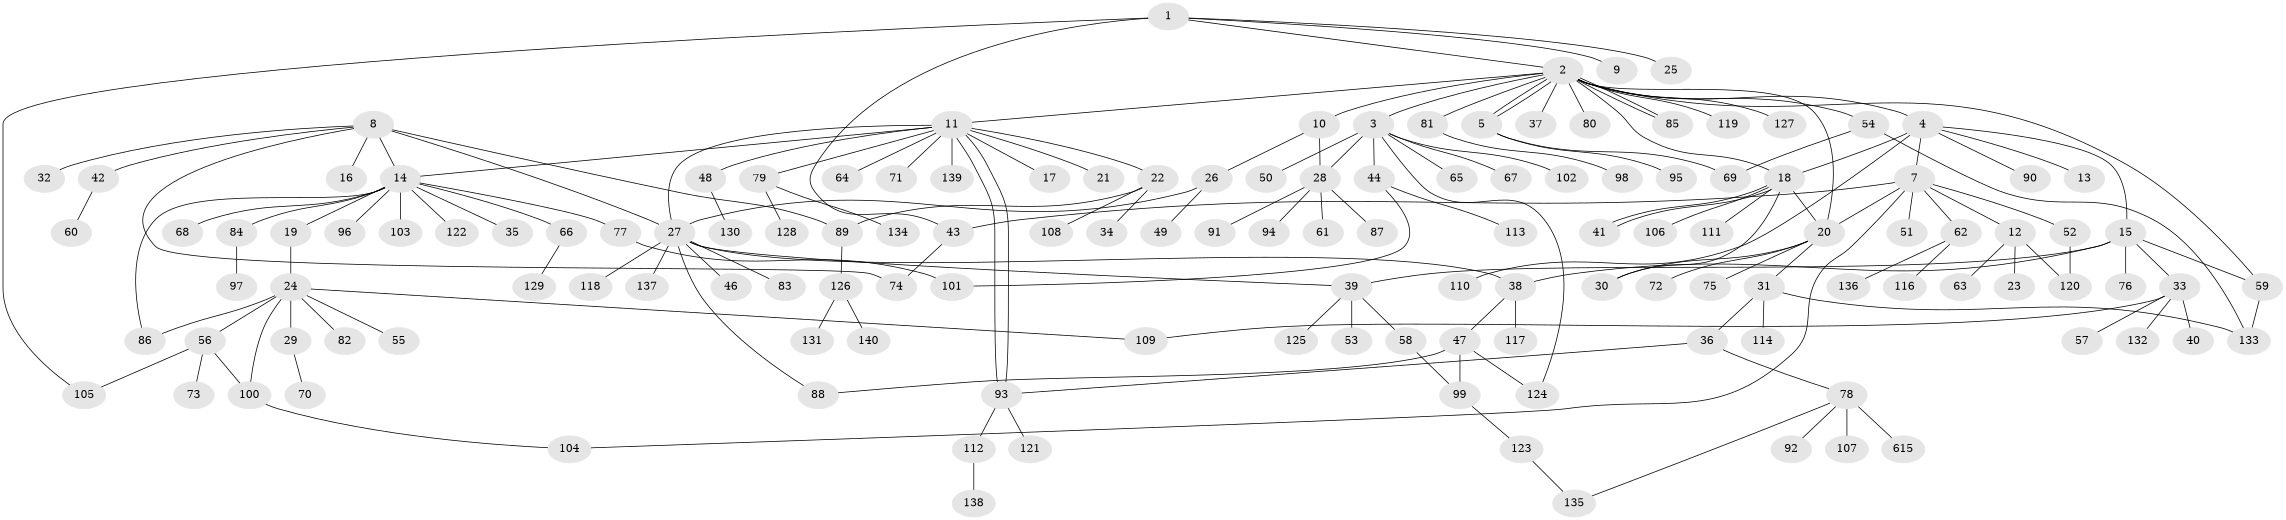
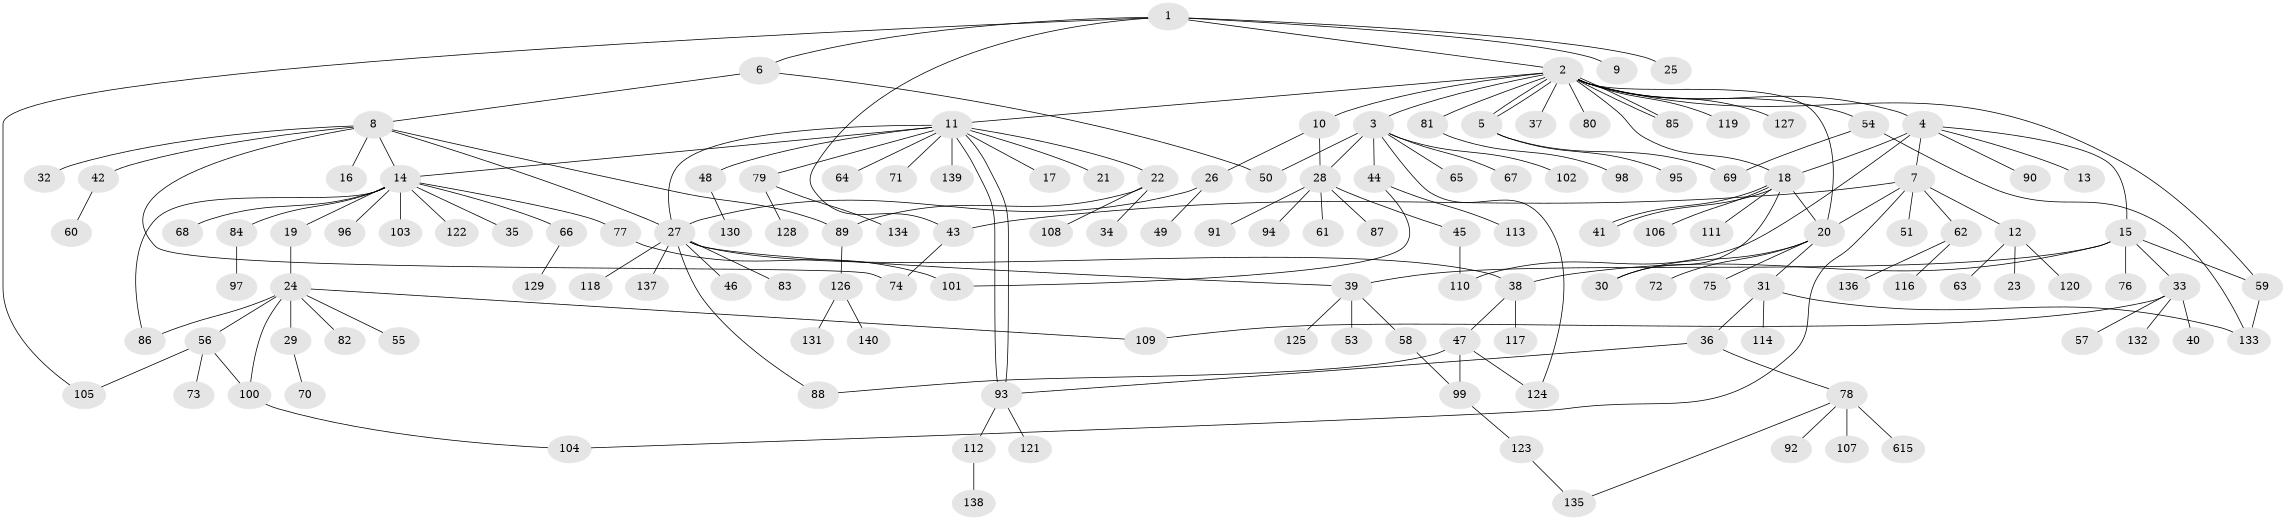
none -> (760, 71)
none -> (1460, 233)
(2070, 233) -> none
